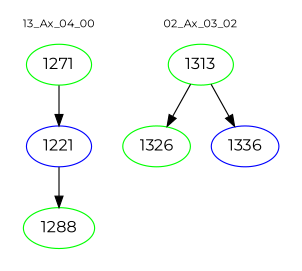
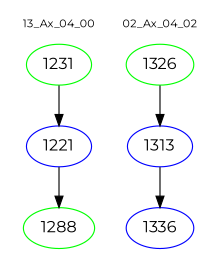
(201, 24) -> (161, 24)
(59, 65) -> (59, 65)
(201, 65) -> (160, 146)
(182, 100) -> (160, 100)
